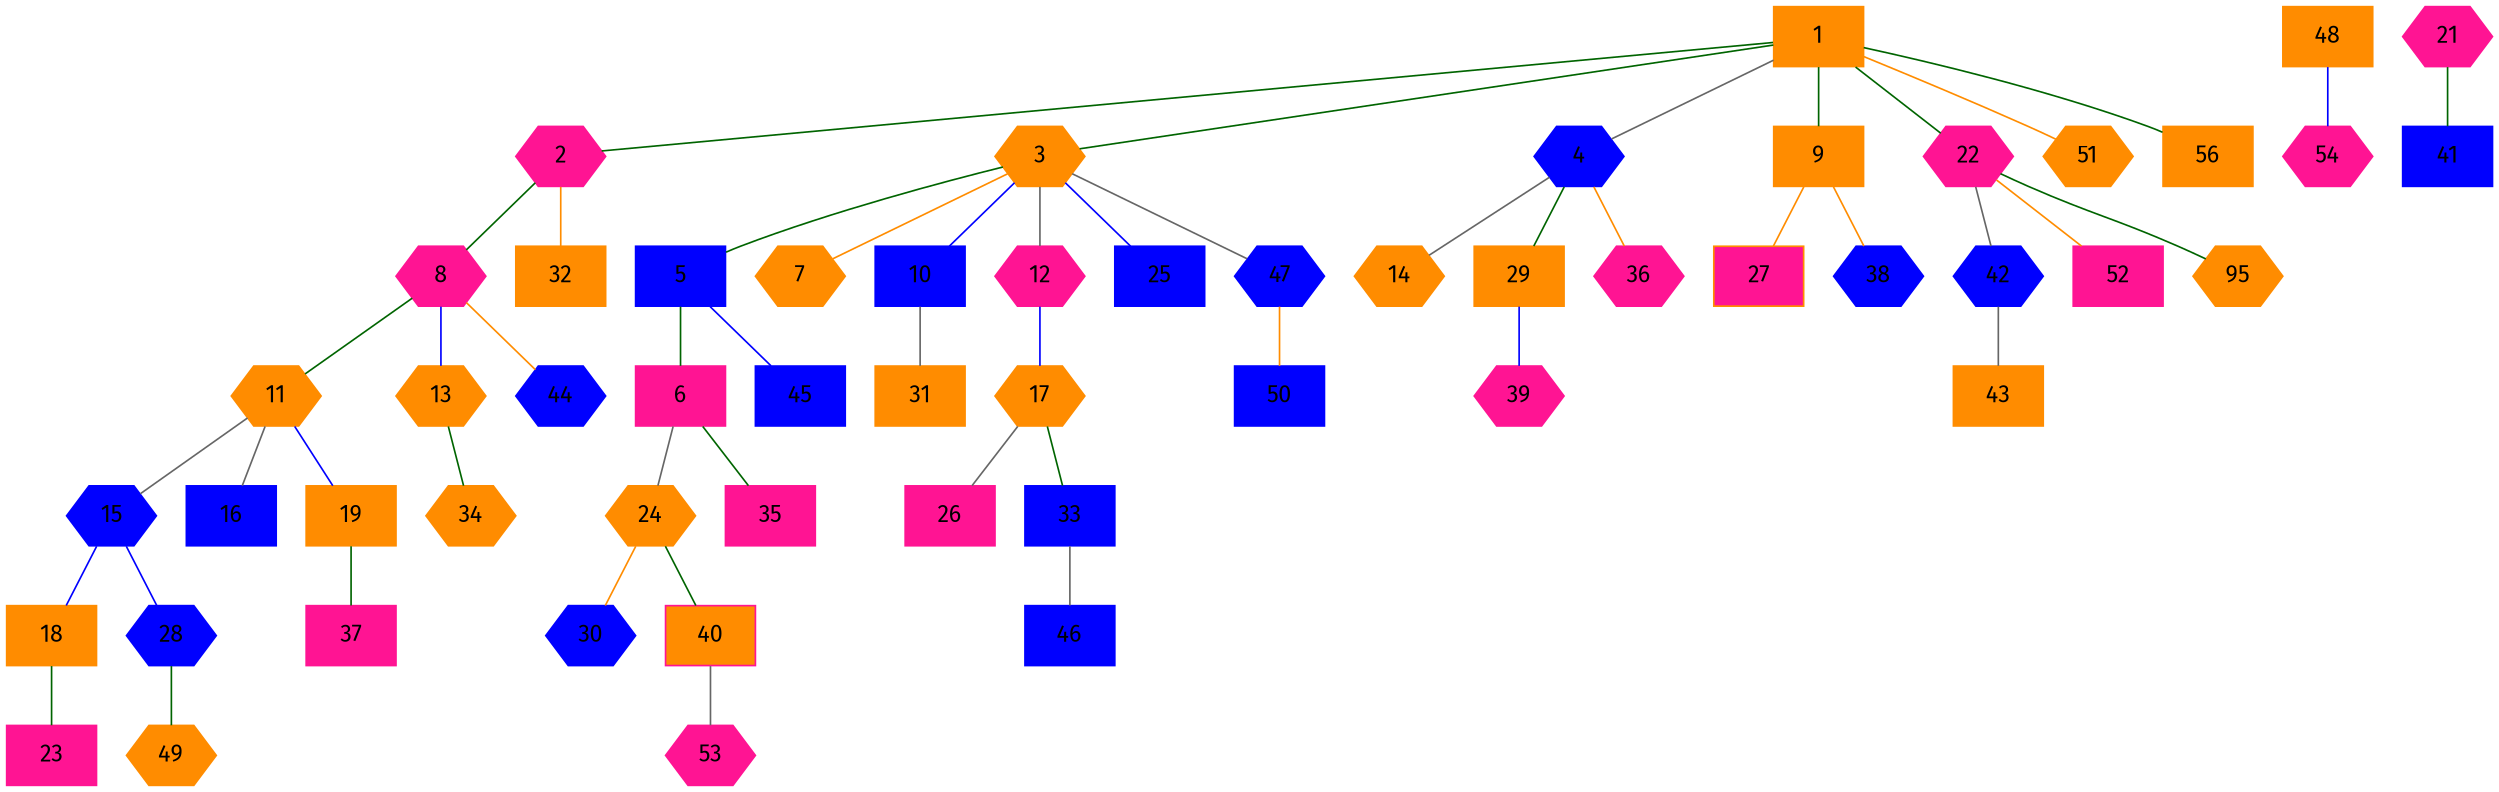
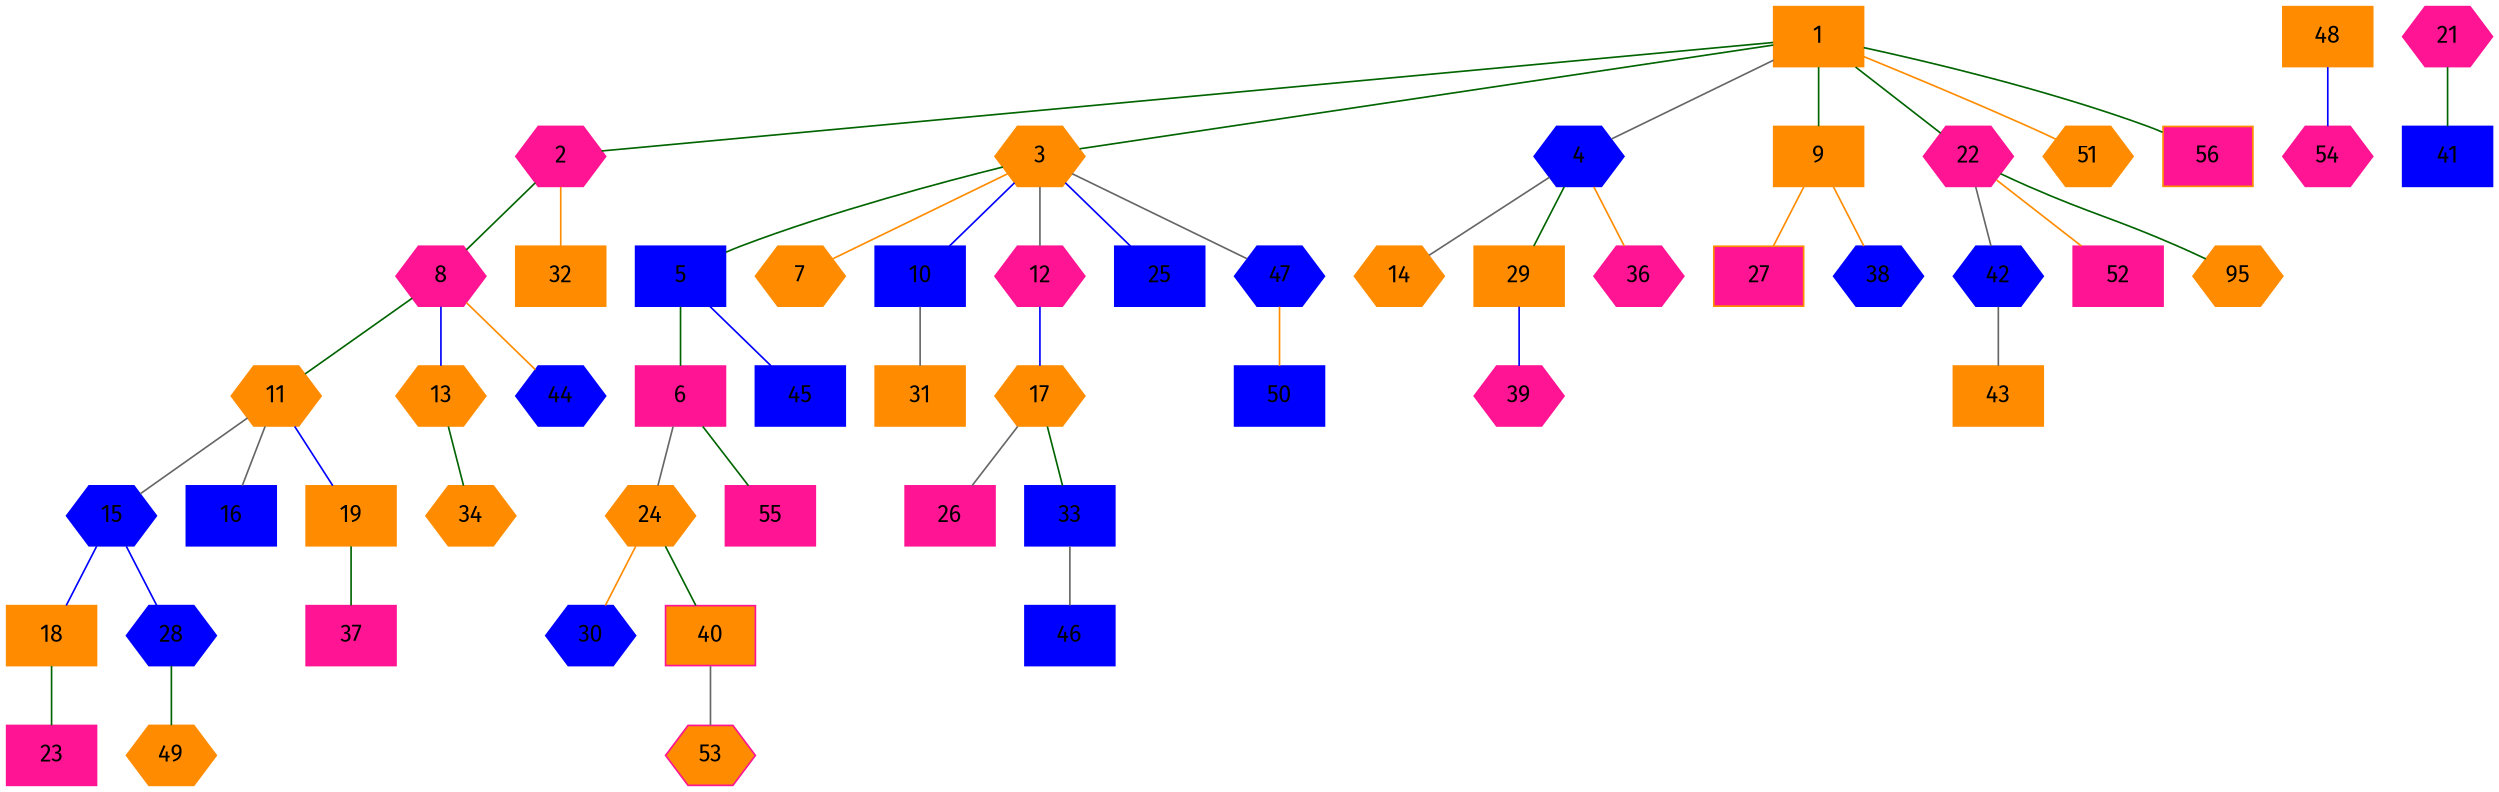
(2208, 156) -> (2208, 156)
(770, 516) -> (770, 516)
(710, 755) -> (710, 755)
